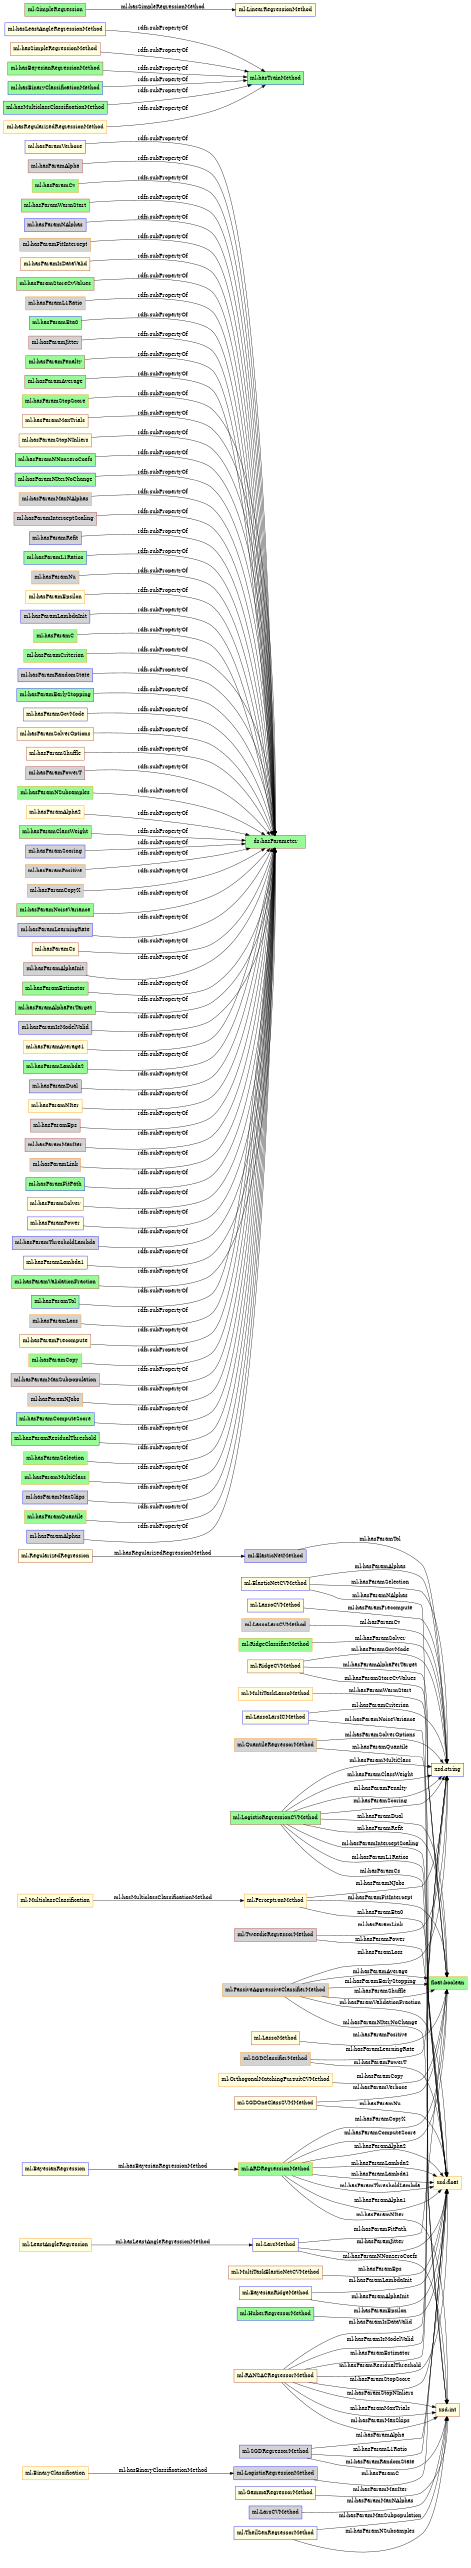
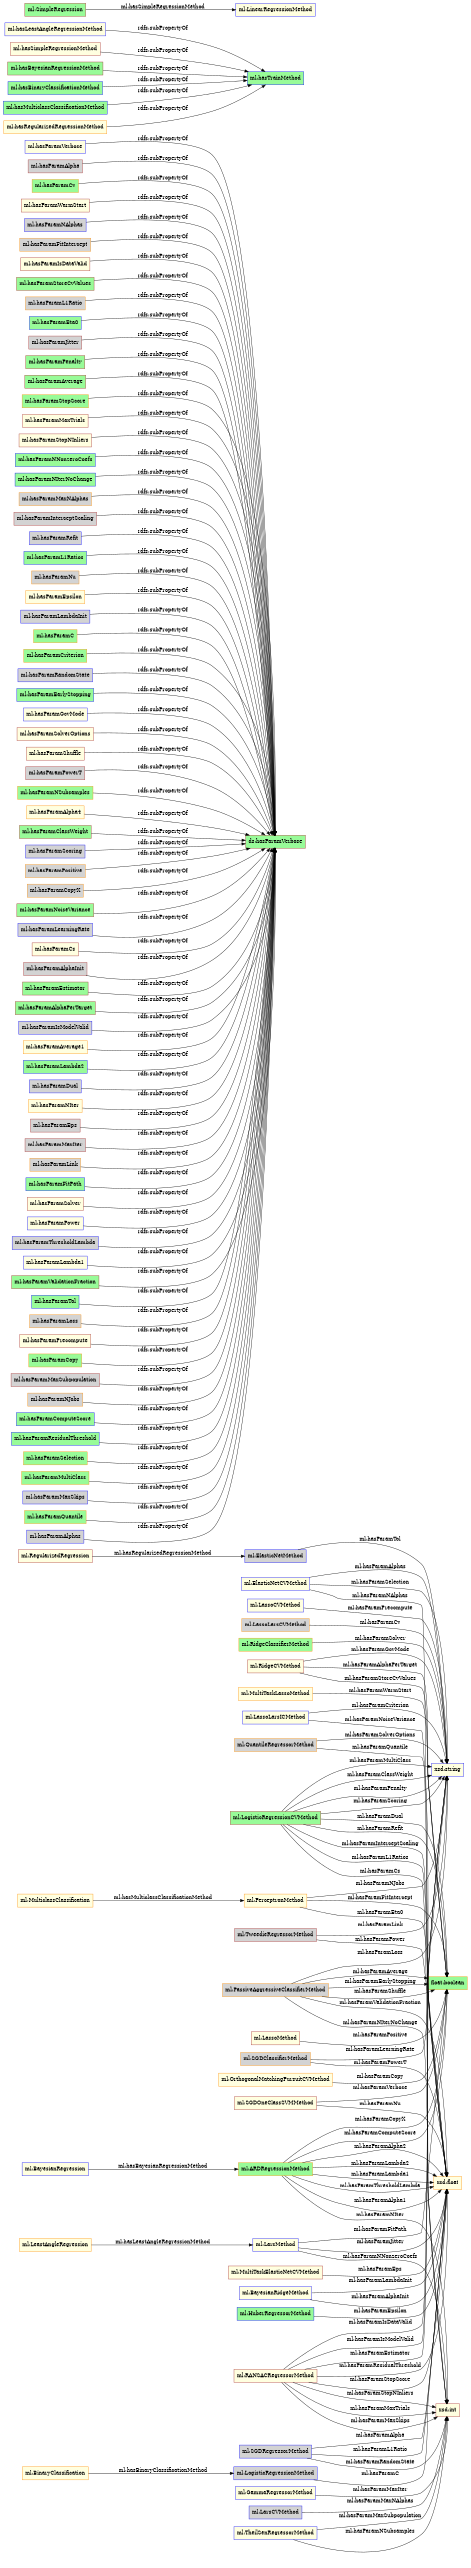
(55, 206) -> (55, 206)
(55, 812) -> (55, 812)
(276, 842) -> (276, 842)
